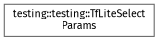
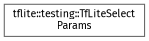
(79, 20) -> (74, 20)
